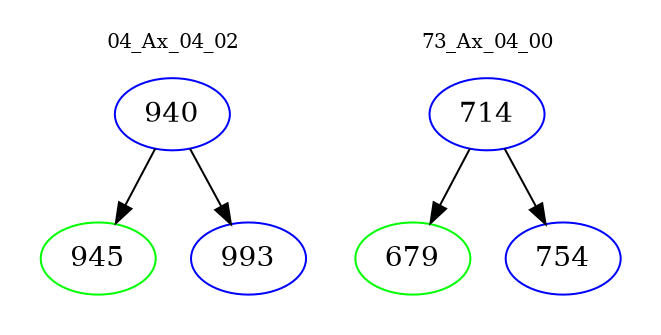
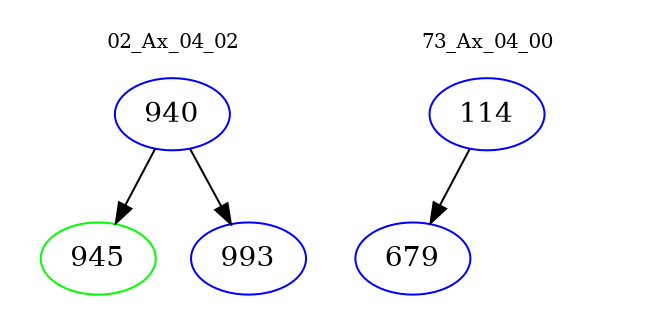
(173, 43) -> (173, 43)
(487, 114) -> (487, 114)
(413, 259) -> (413, 259)
(563, 259) -> none
